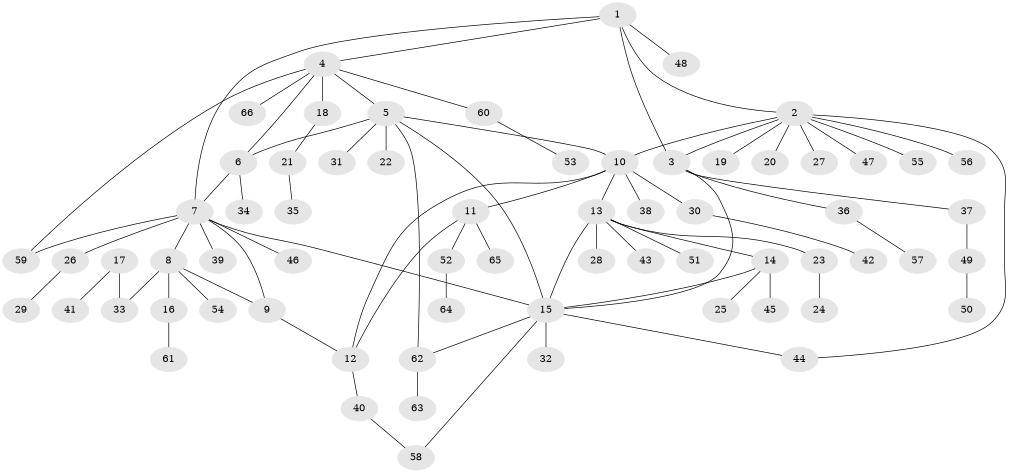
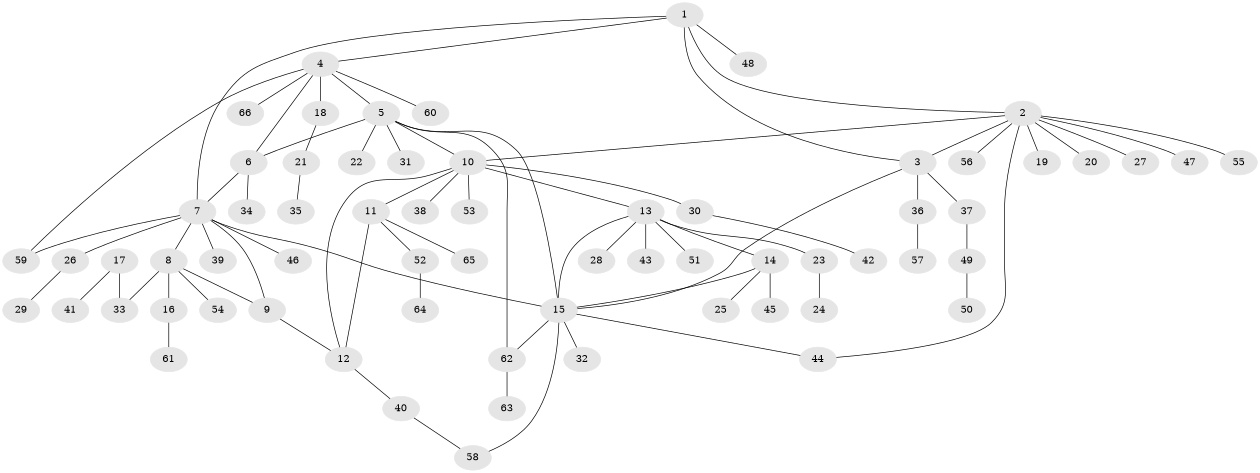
(536, 143) -> (469, 187)
